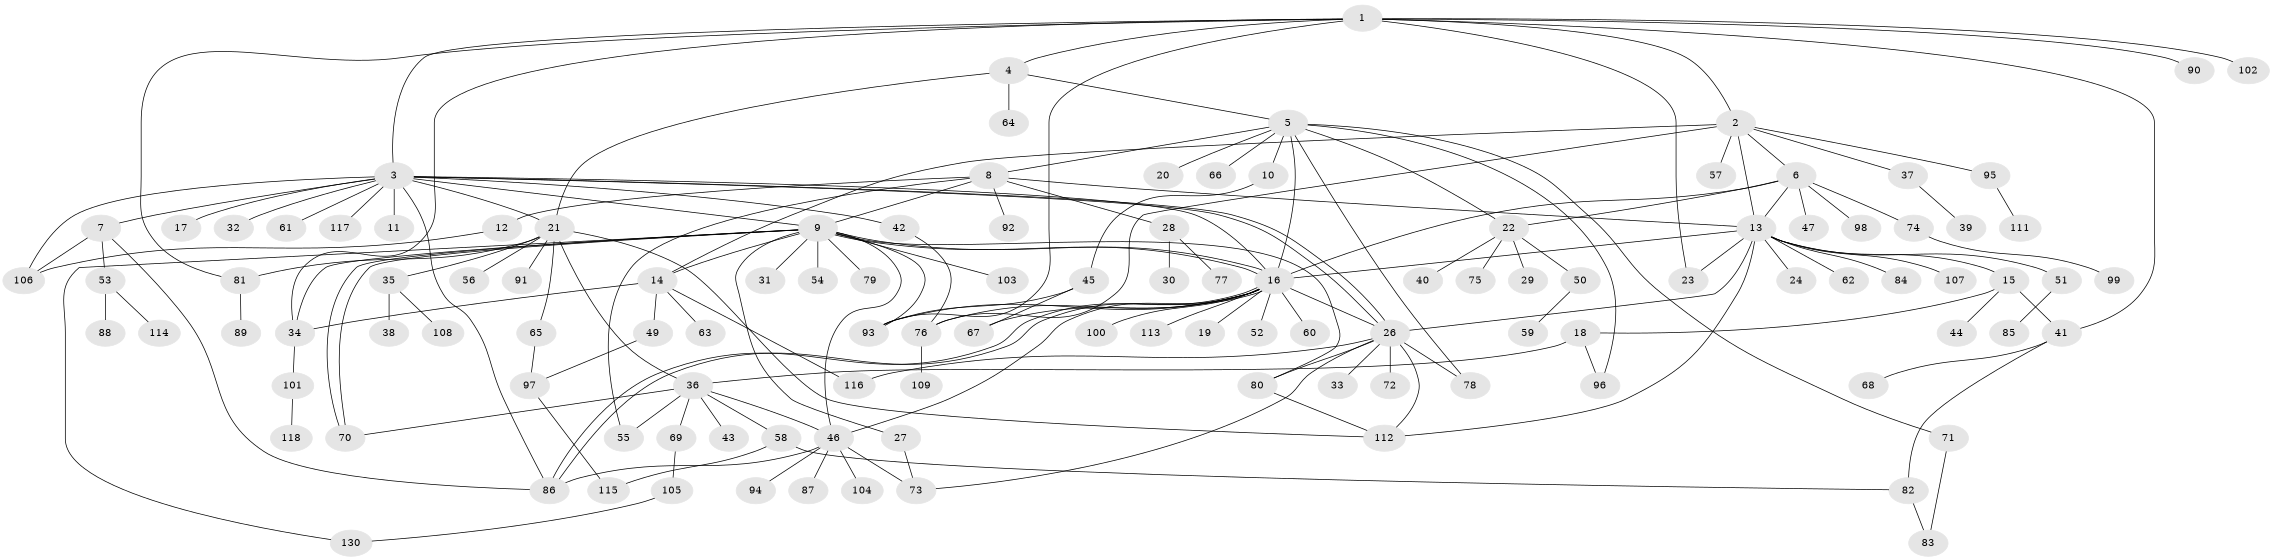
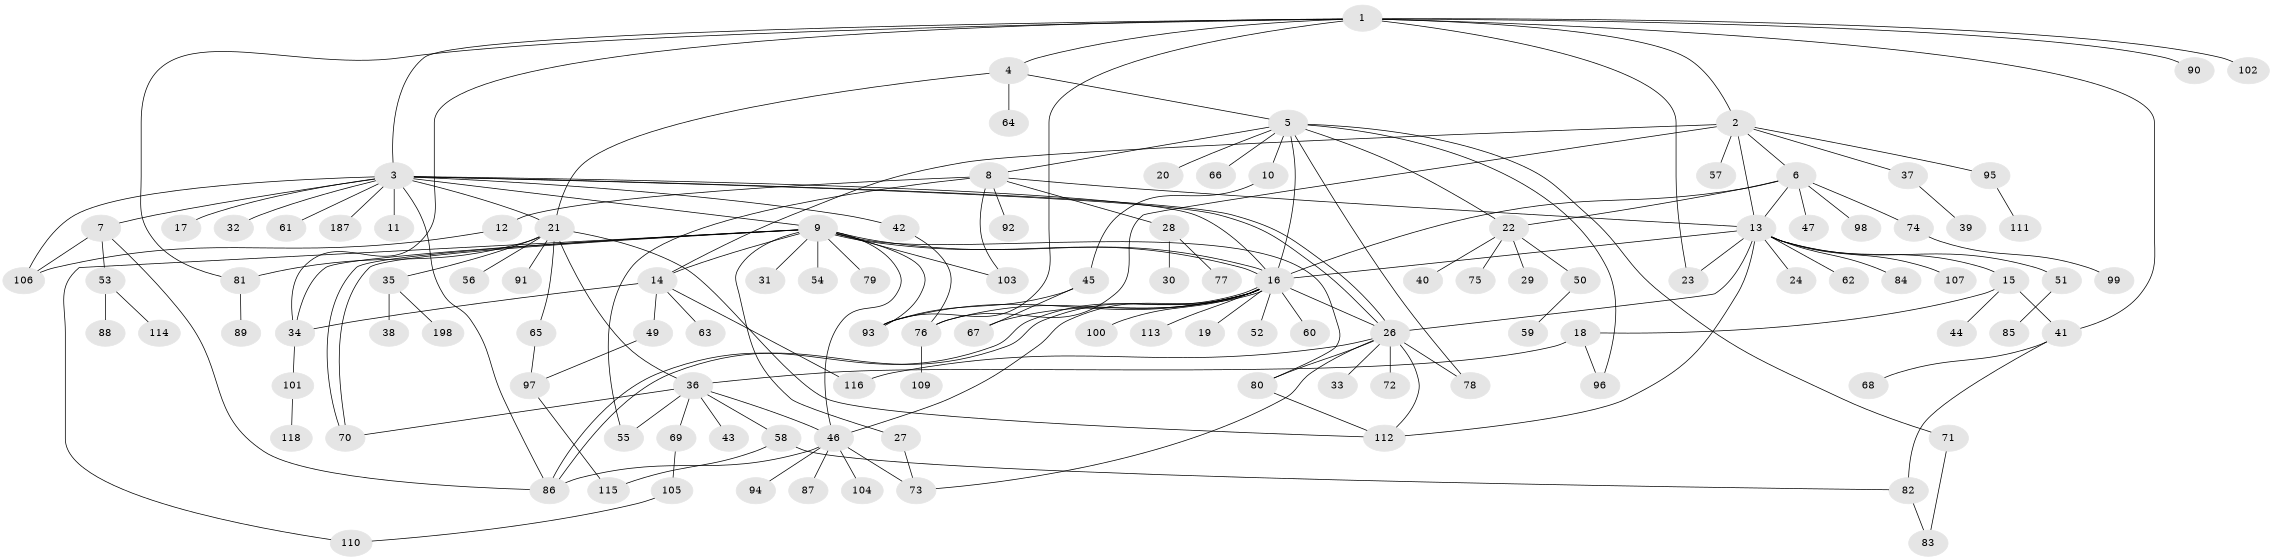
(903, 202) -> (981, 231)
(340, 228) -> (340, 228)
(443, 333) -> (443, 333)
(351, 543) -> (351, 543)
